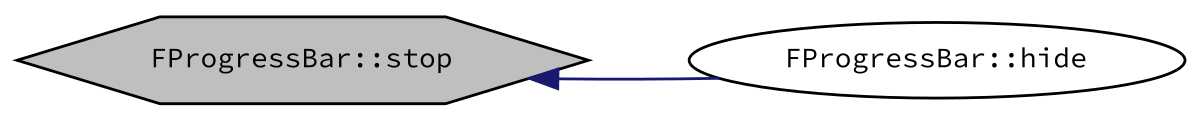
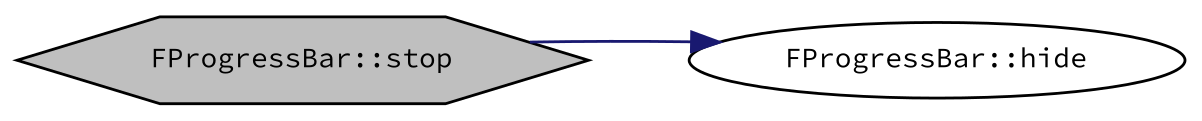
(639, 79) -> (611, 41)
